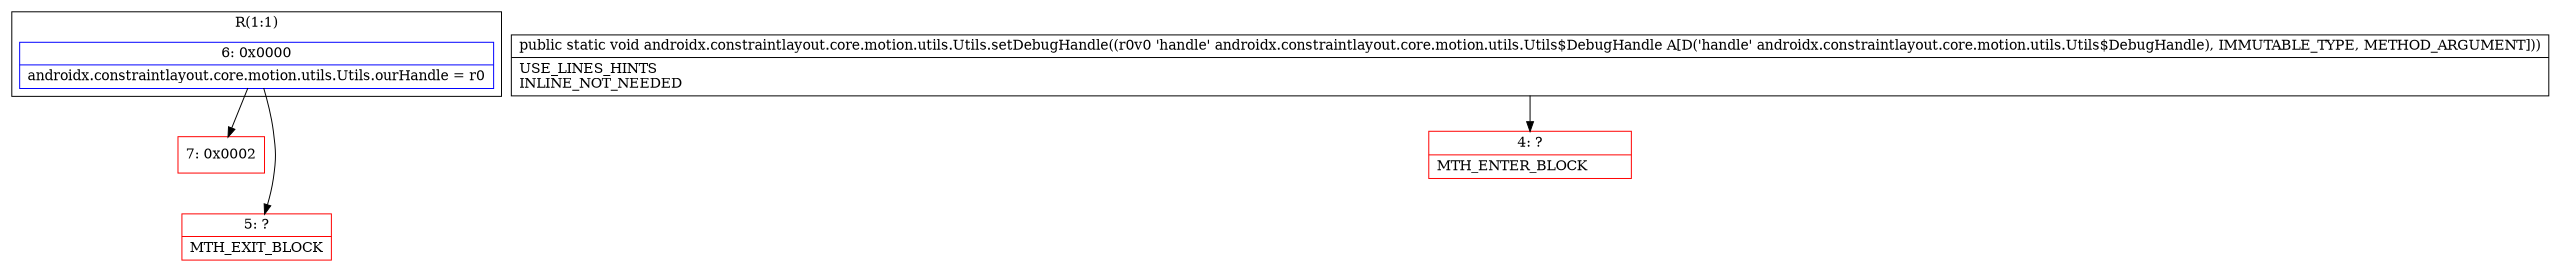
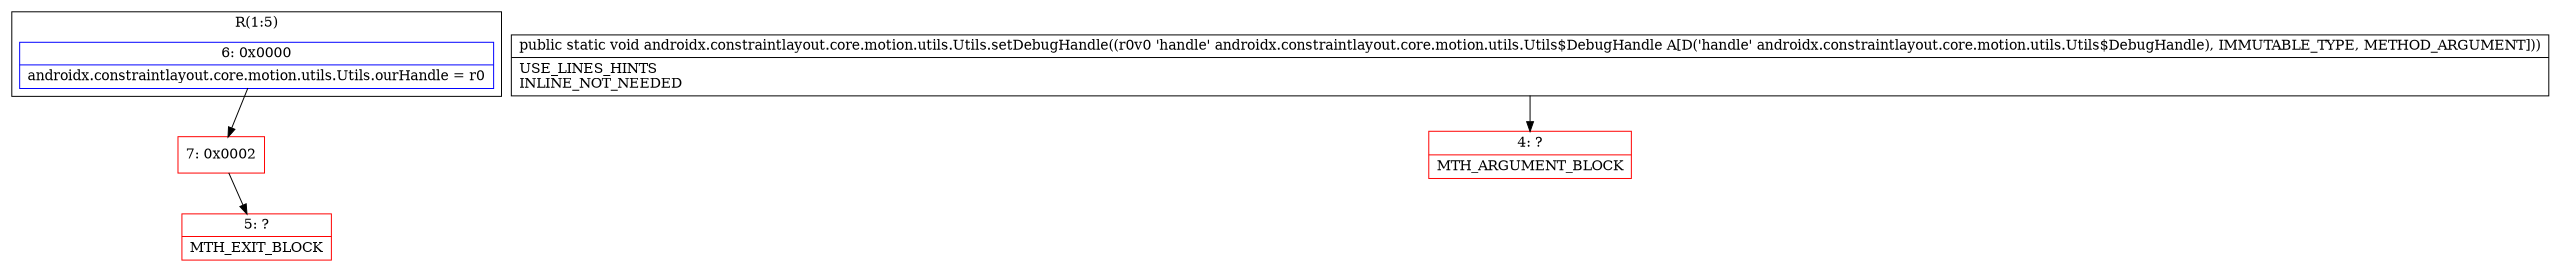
(257, 23) -> (257, 23)
(275, 146) -> (236, 189)
(1512, 166) -> (1530, 166)
